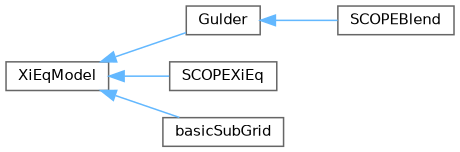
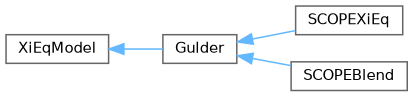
(147, 76) -> (274, 35)
(223, 132) -> none
